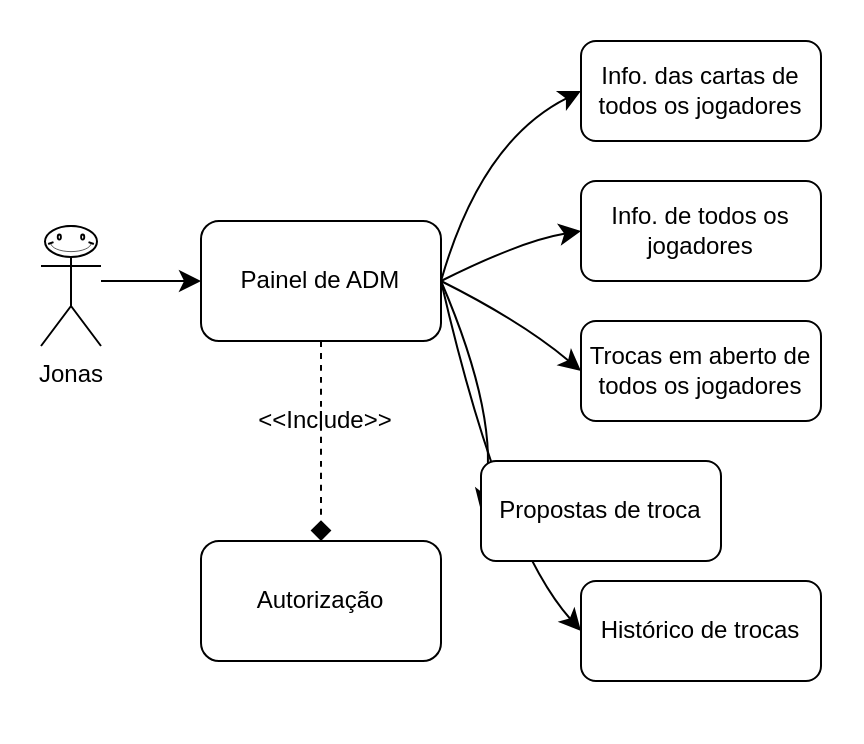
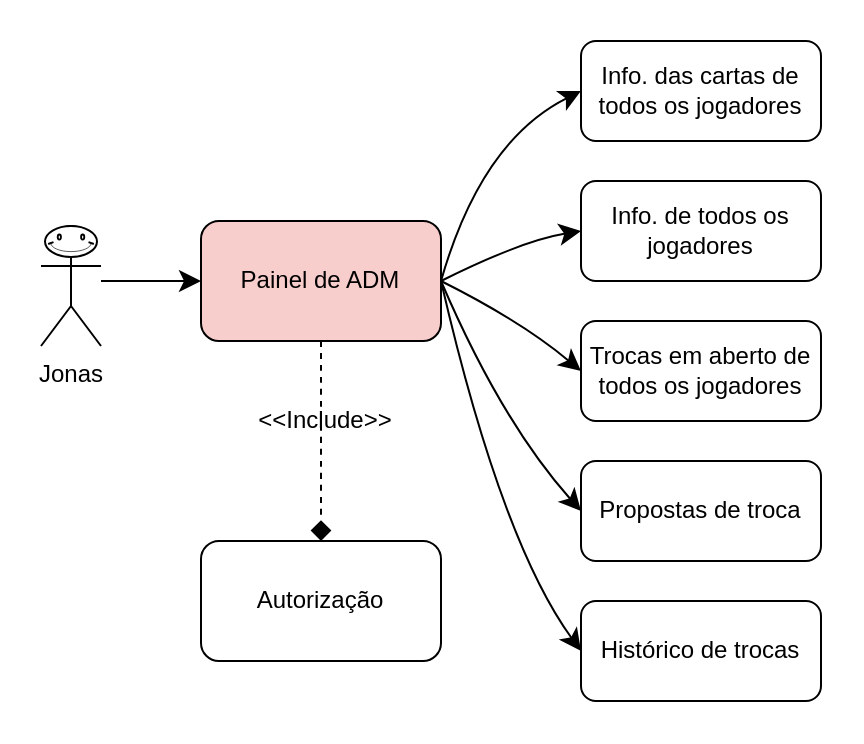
(321, 281) -> (321, 281)
(601, 511) -> (701, 511)
(701, 631) -> (701, 651)
